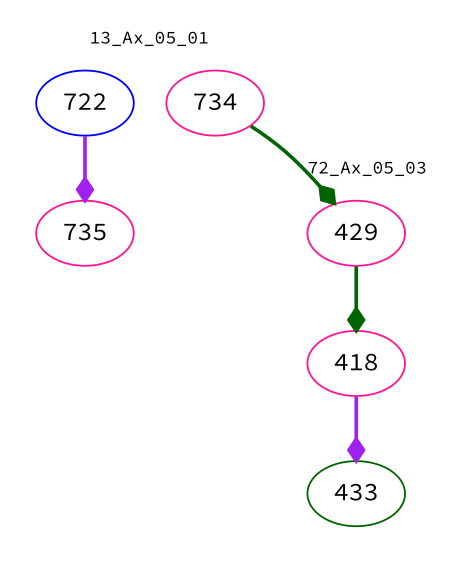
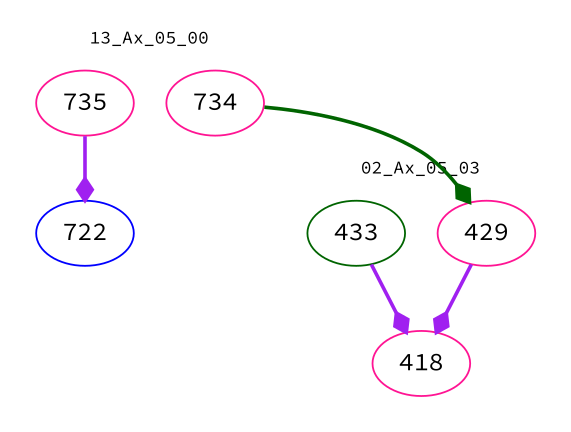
(150, 39) -> (150, 39)
(85, 157) -> (85, 157)
(368, 169) -> (421, 169)
(356, 288) -> (459, 289)
(356, 418) -> (384, 289)
